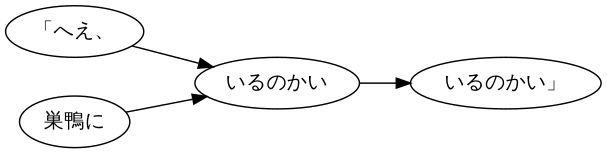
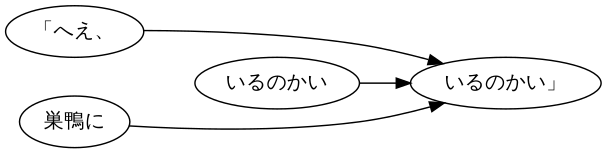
(165, 55) -> (287, 36)
(159, 106) -> (280, 128)
